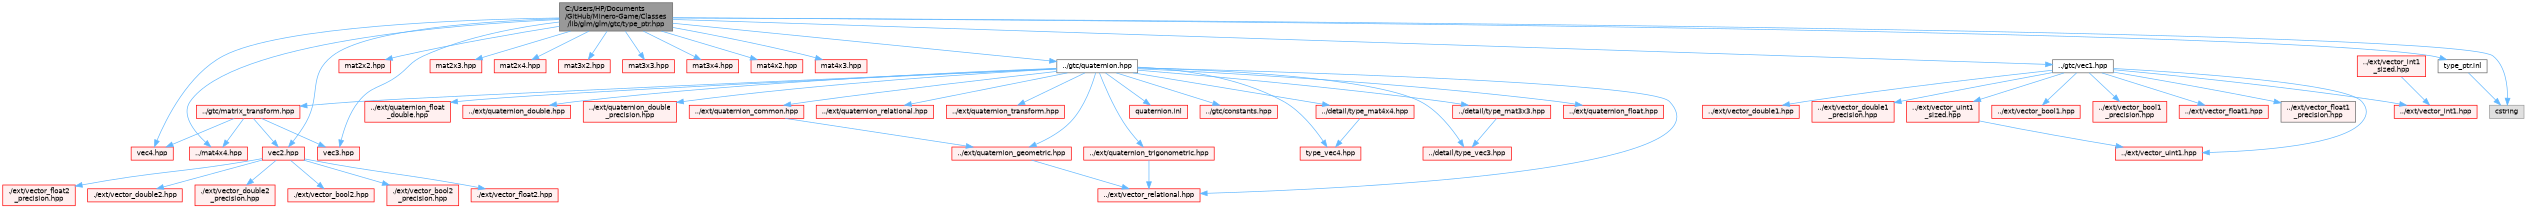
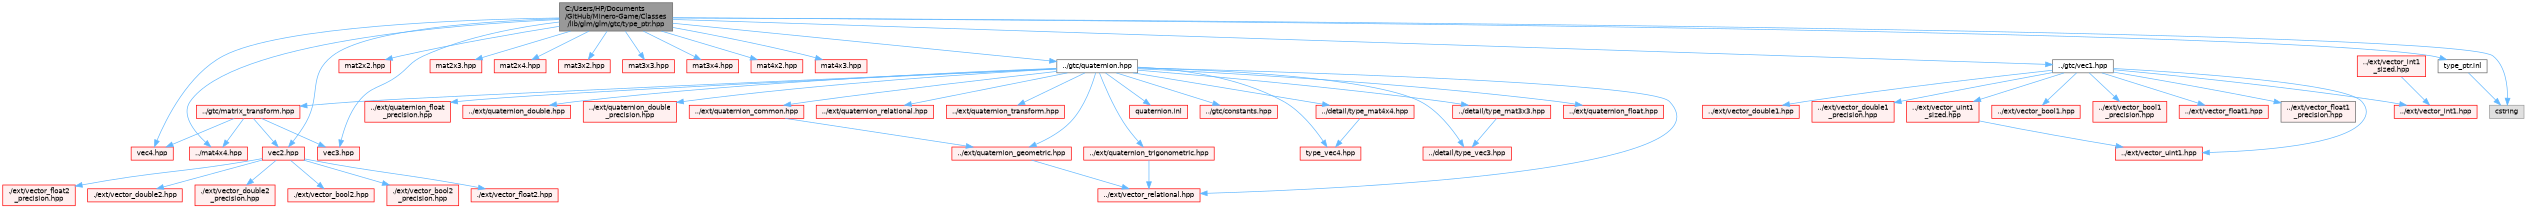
(408, 112) -> (408, 112)
